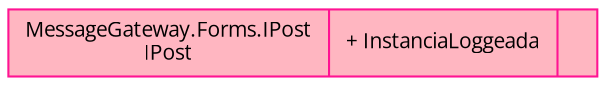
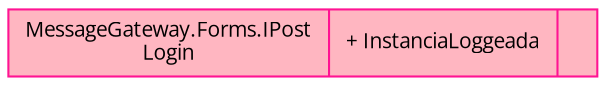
(169, 53) -> (169, 53)
